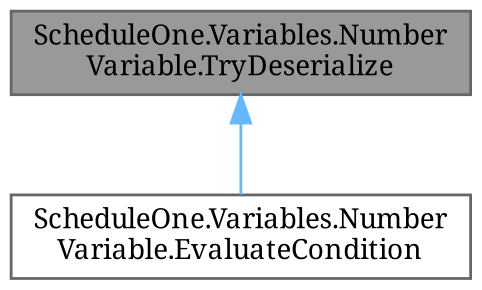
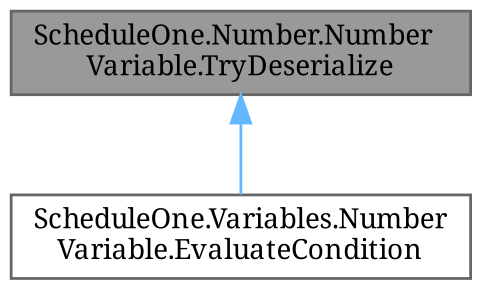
(241, 53) -> (241, 53)
